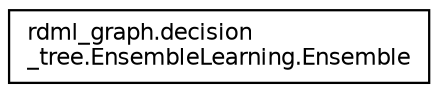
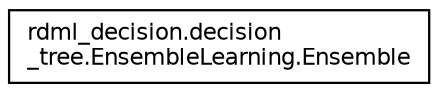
(219, 47) -> (219, 47)
